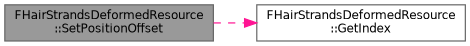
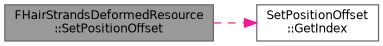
(361, 23) -> (318, 23)
